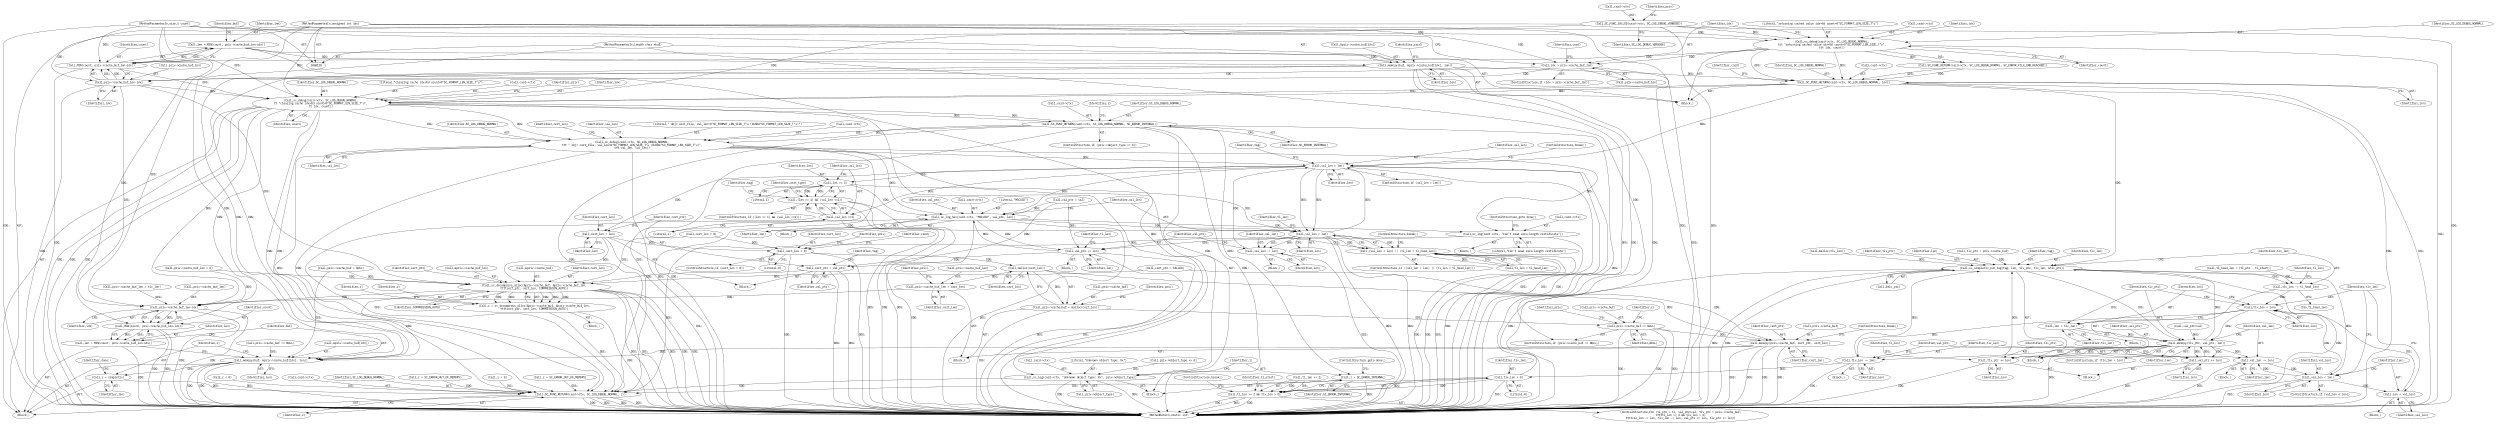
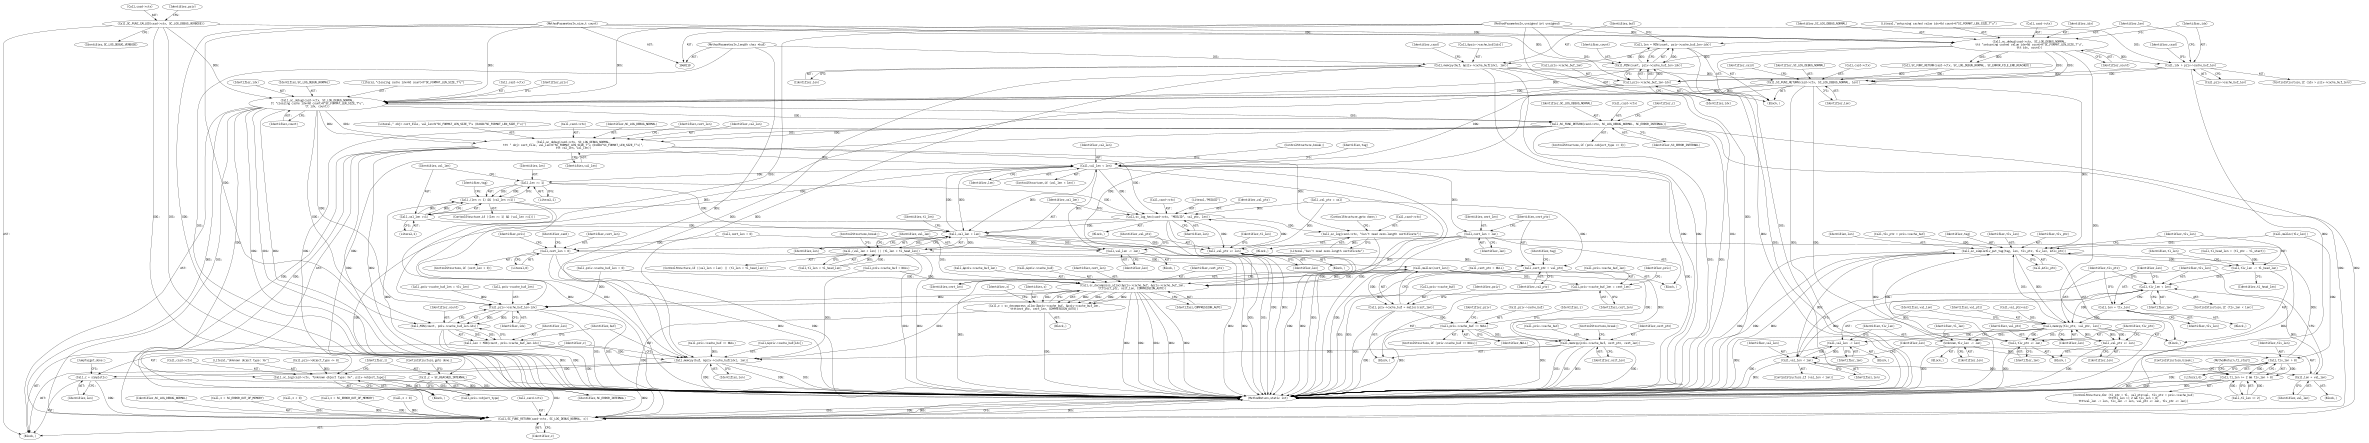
(330, 24) -> (1527, 24)
(1289, 98) -> (354, 348)
(788, 183) -> none
(1165, 268) -> (1486, 268)
none -> (967, 297)
none -> (2330, 301)
(2314, 308) -> (2257, 287)
(2152, 353) -> (2188, 297)
(97, 360) -> (91, 360)
(1859, 360) -> (1962, 343)
(1258, 377) -> (2232, 360)
(1363, 377) -> (443, 377)
none -> (395, 385)
none -> (2239, 387)
none -> (923, 412)
